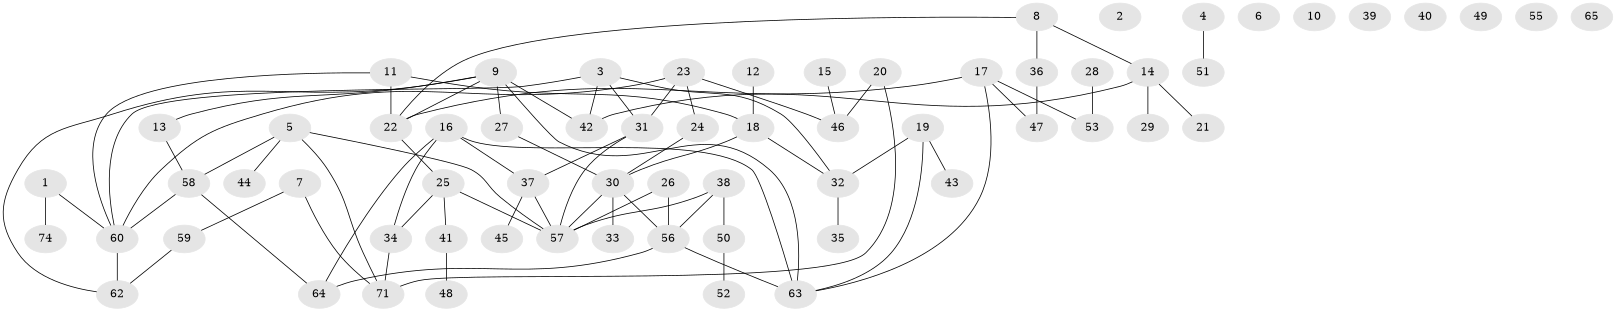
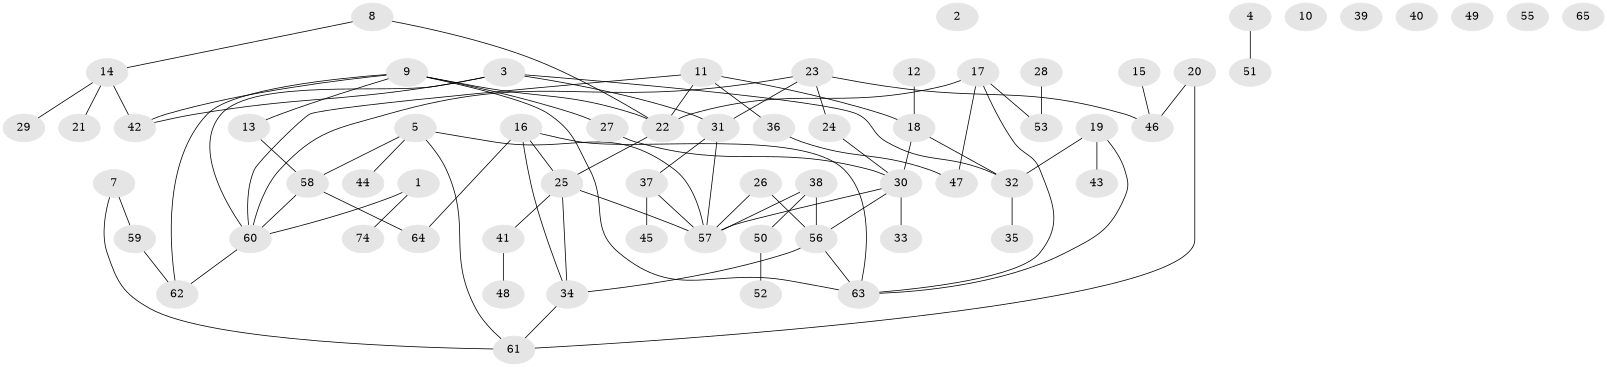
(1259, 17) -> none
(1037, 45) -> (738, 100)
(487, 156) -> (542, 156)
(495, 269) -> (701, 275)
(383, 294) -> (514, 350)
